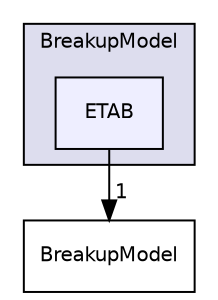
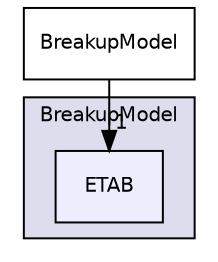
(109, 178) -> (109, 109)
